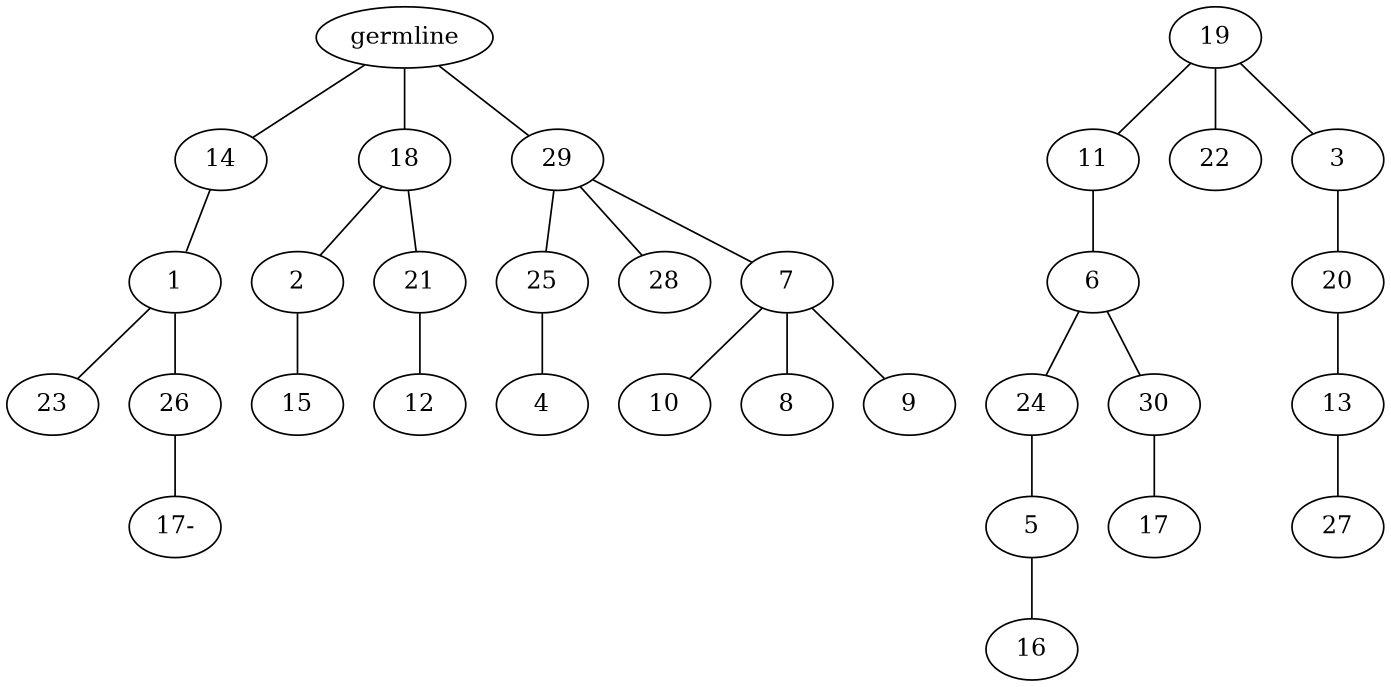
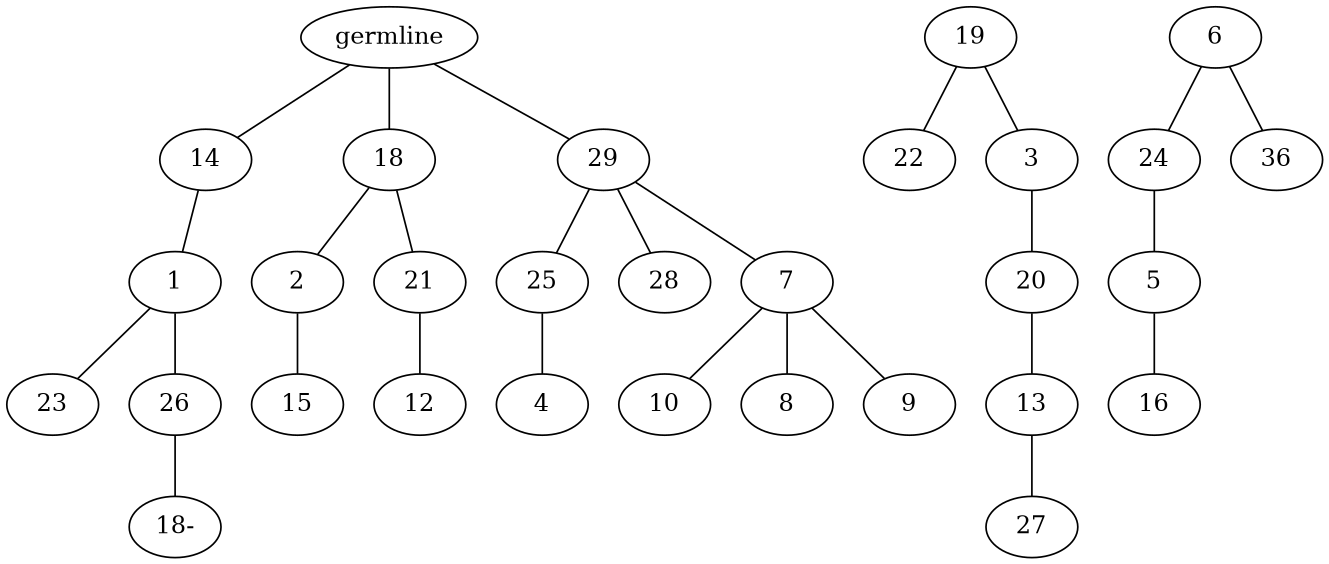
(1093, 160) -> none
(1154, 405) -> (1277, 160)
(175, 527) -> (175, 527)
(1154, 527) -> none
